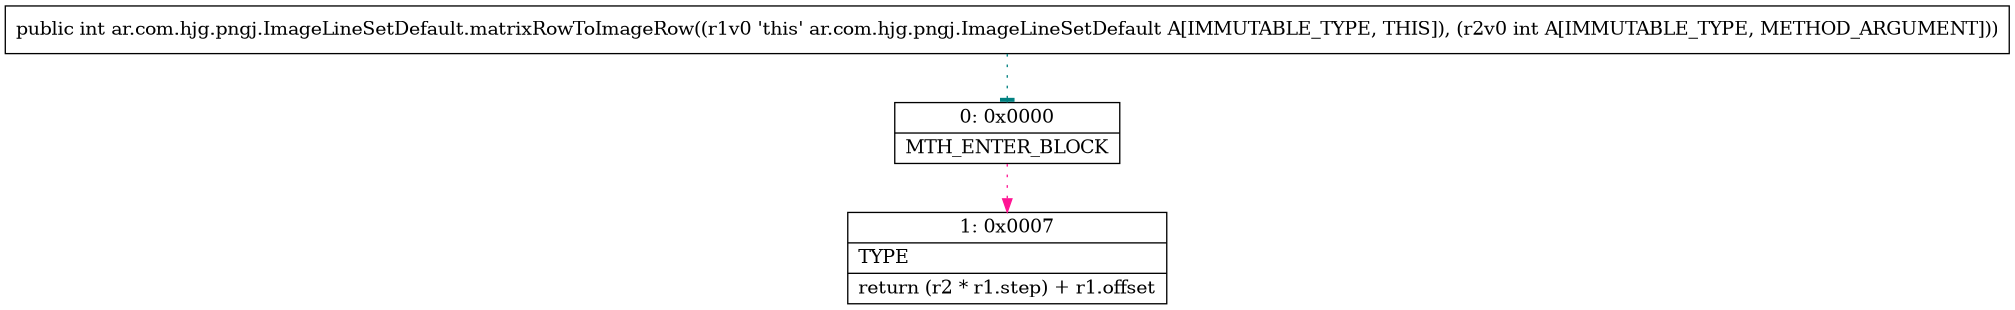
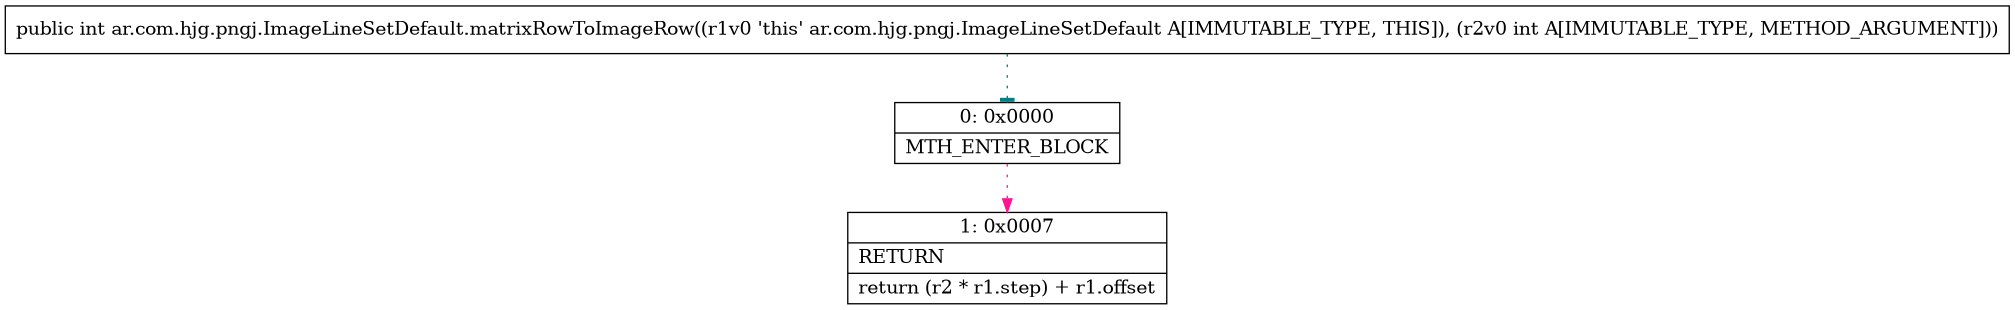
(884, 257) -> (901, 257)
